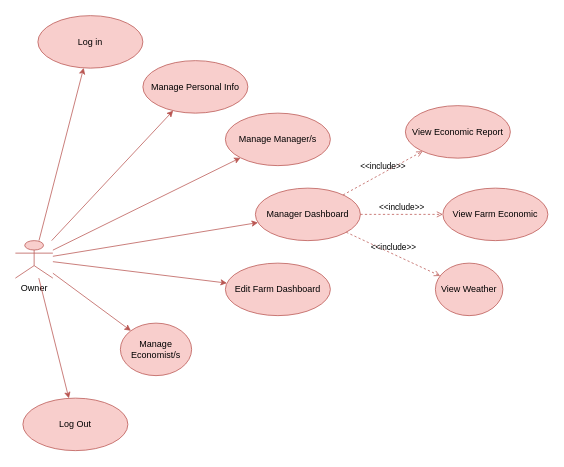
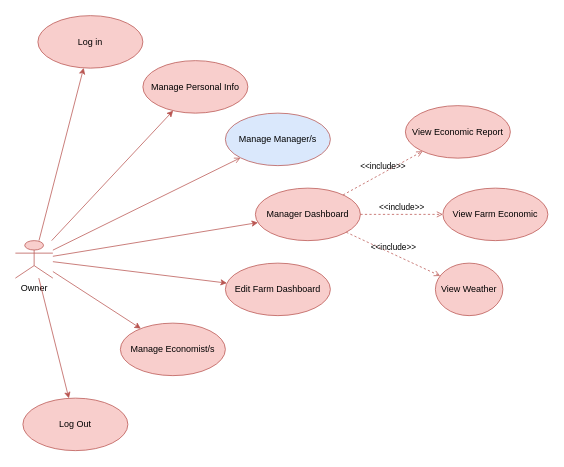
(278, 139) -> (278, 139)
(234, 161) -> (235, 160)
(156, 349) -> (173, 349)
